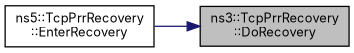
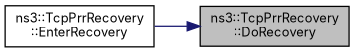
(80, 26) -> (80, 26)
